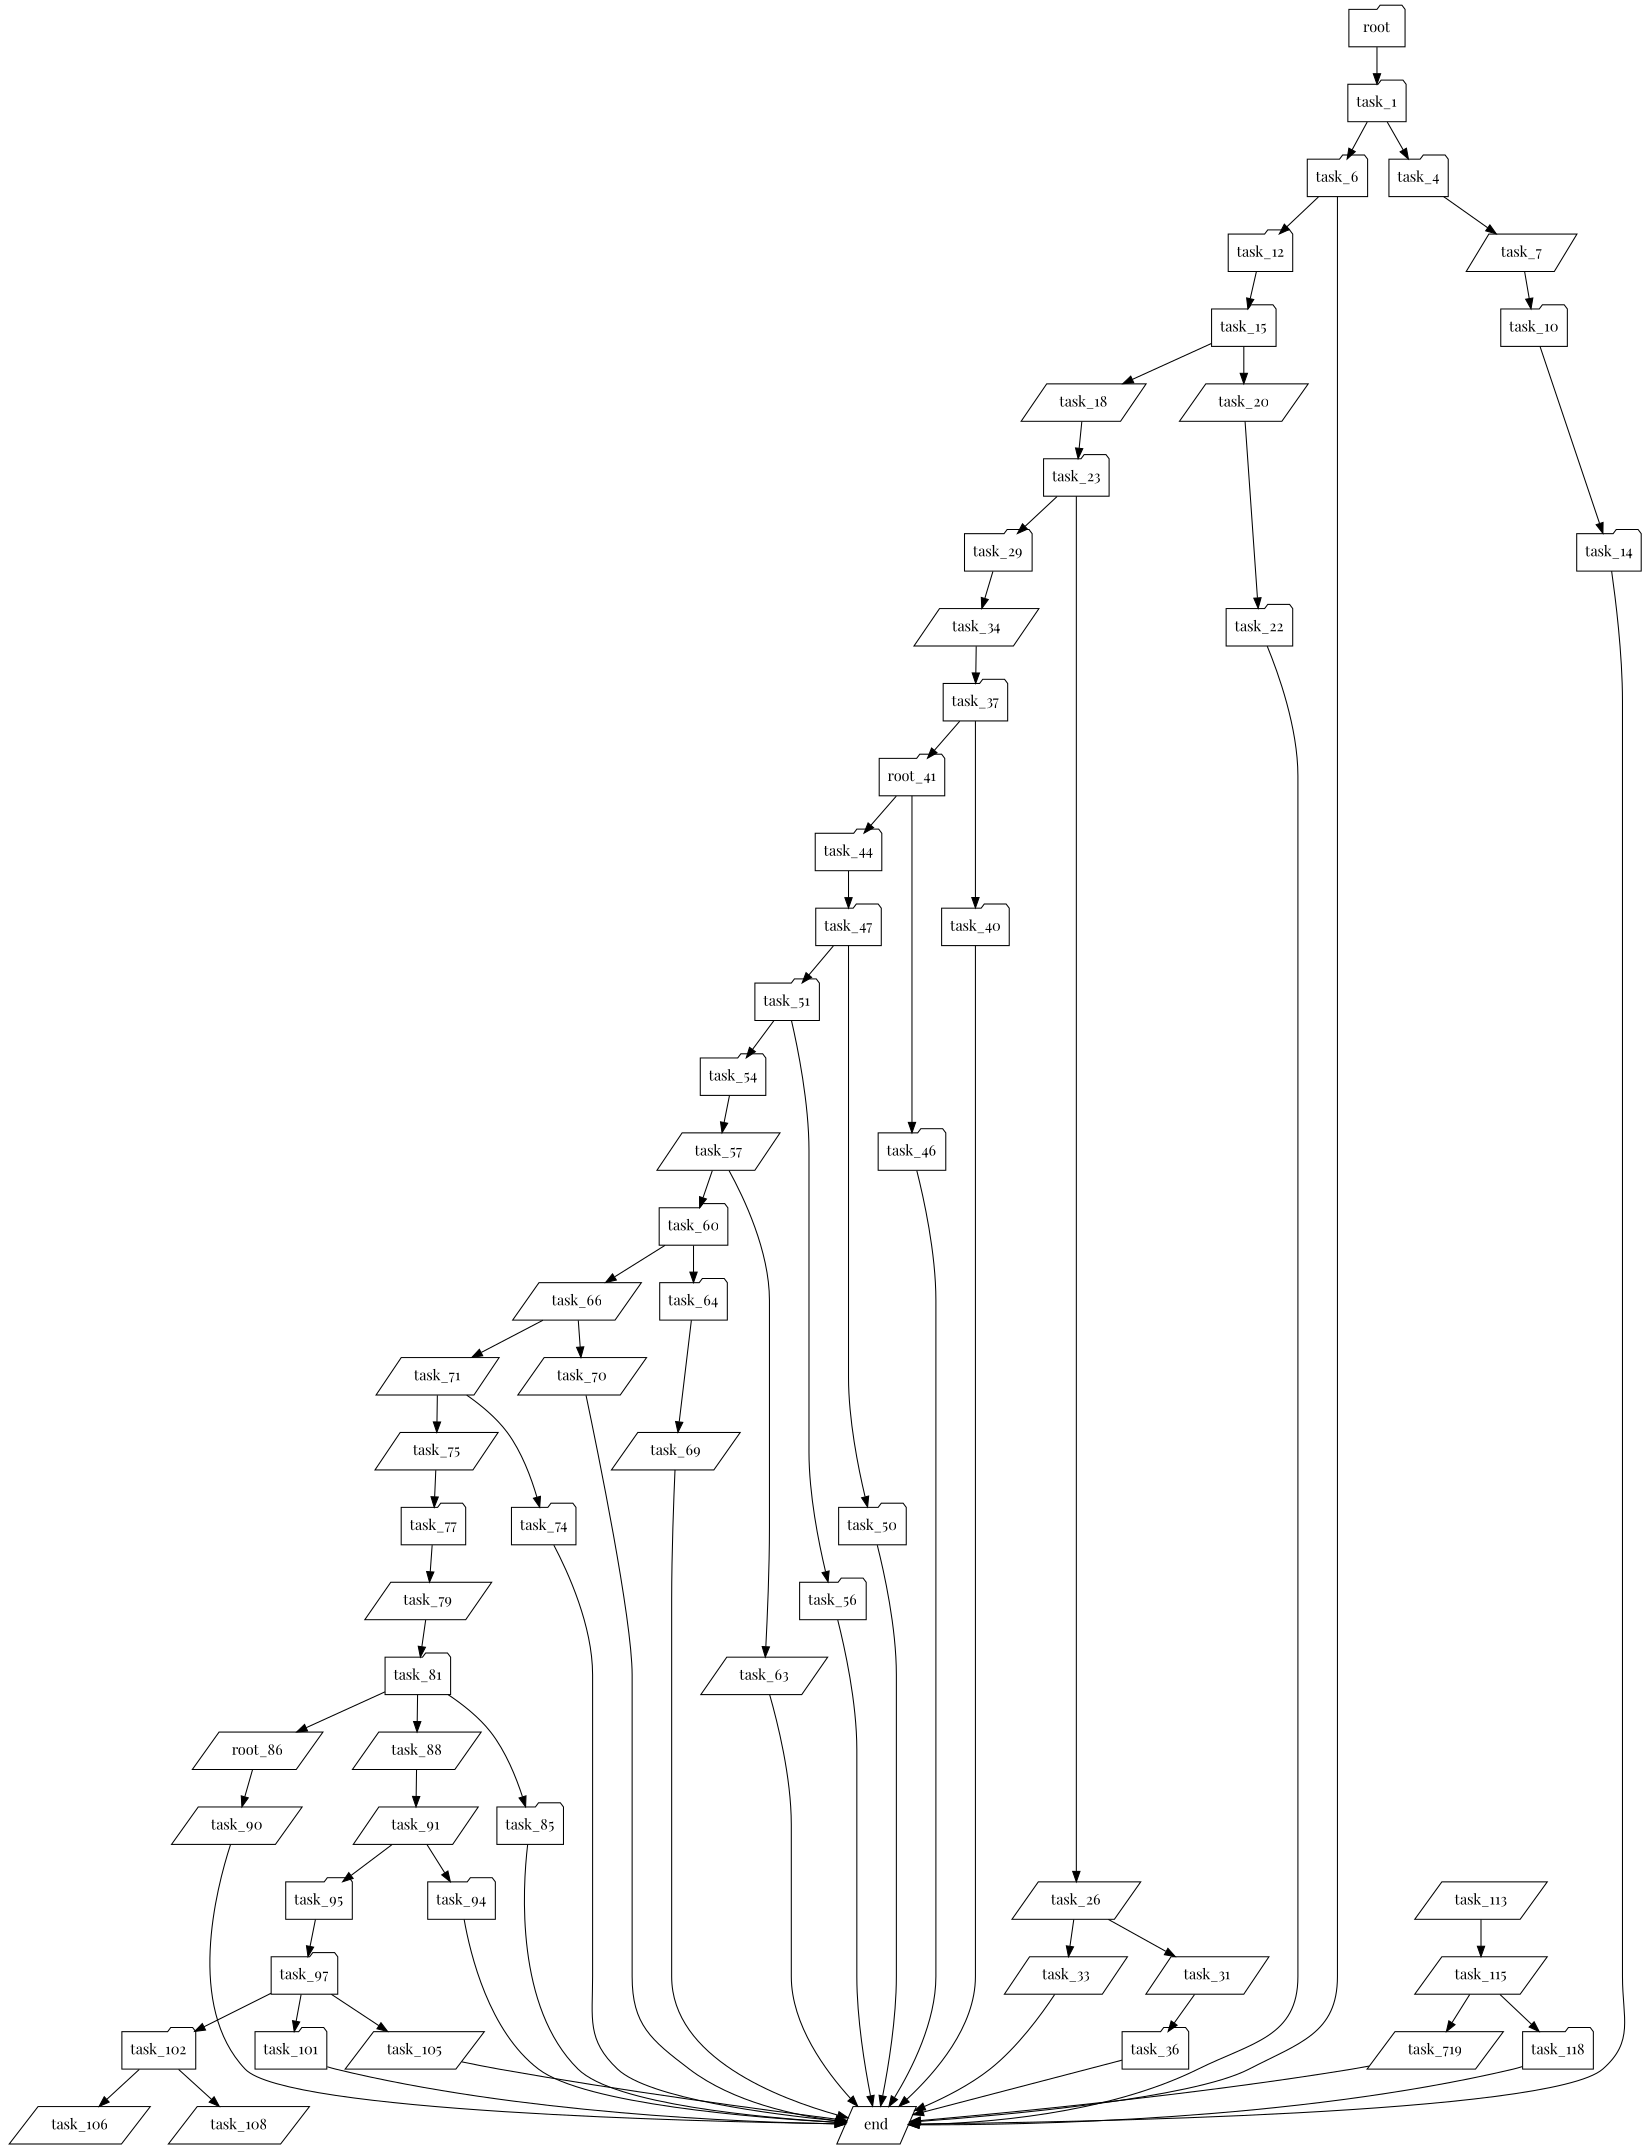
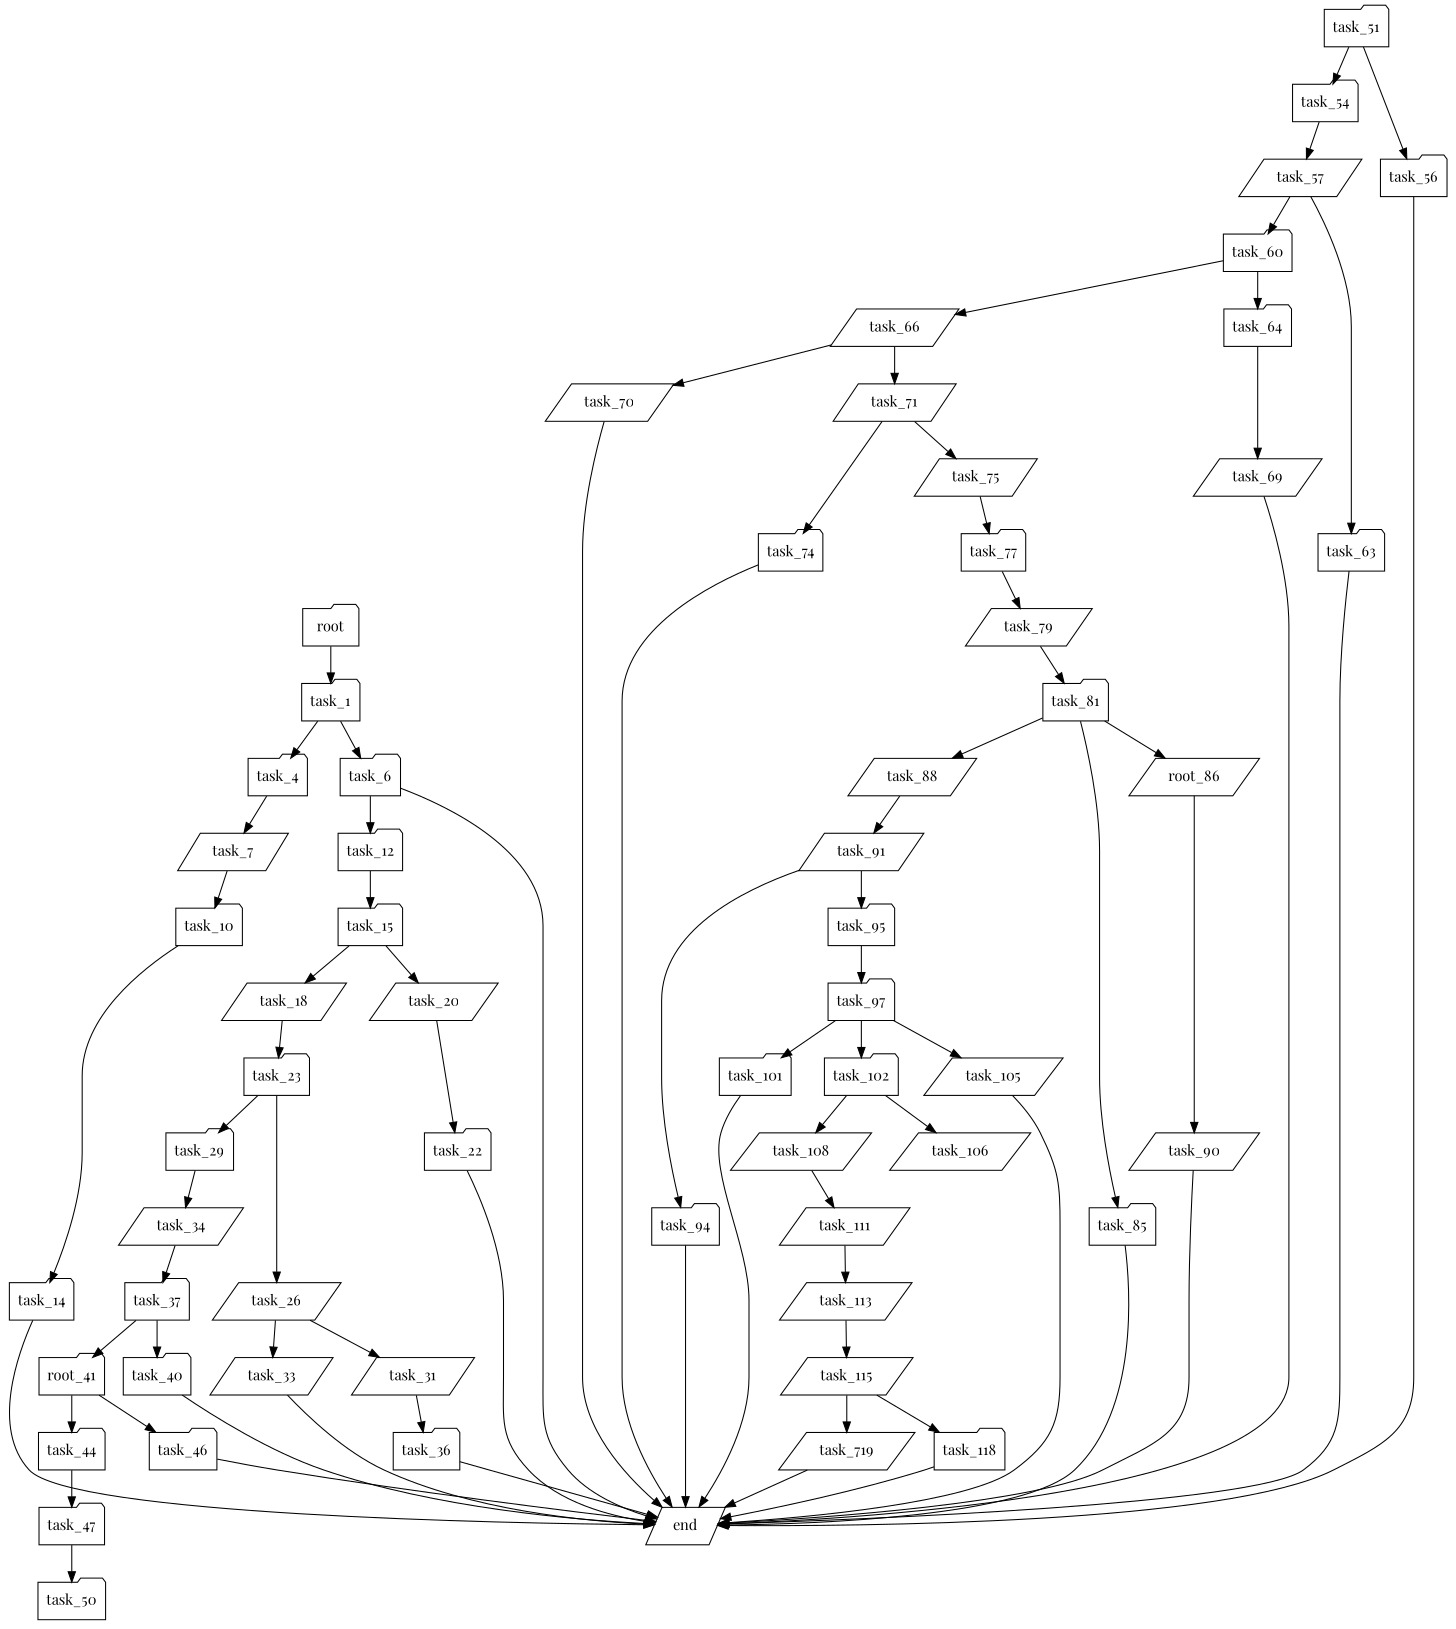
(821, 960) -> none
none -> (845, 1226)
(764, 1676) -> (1351, 552)
(896, 1820) -> none
